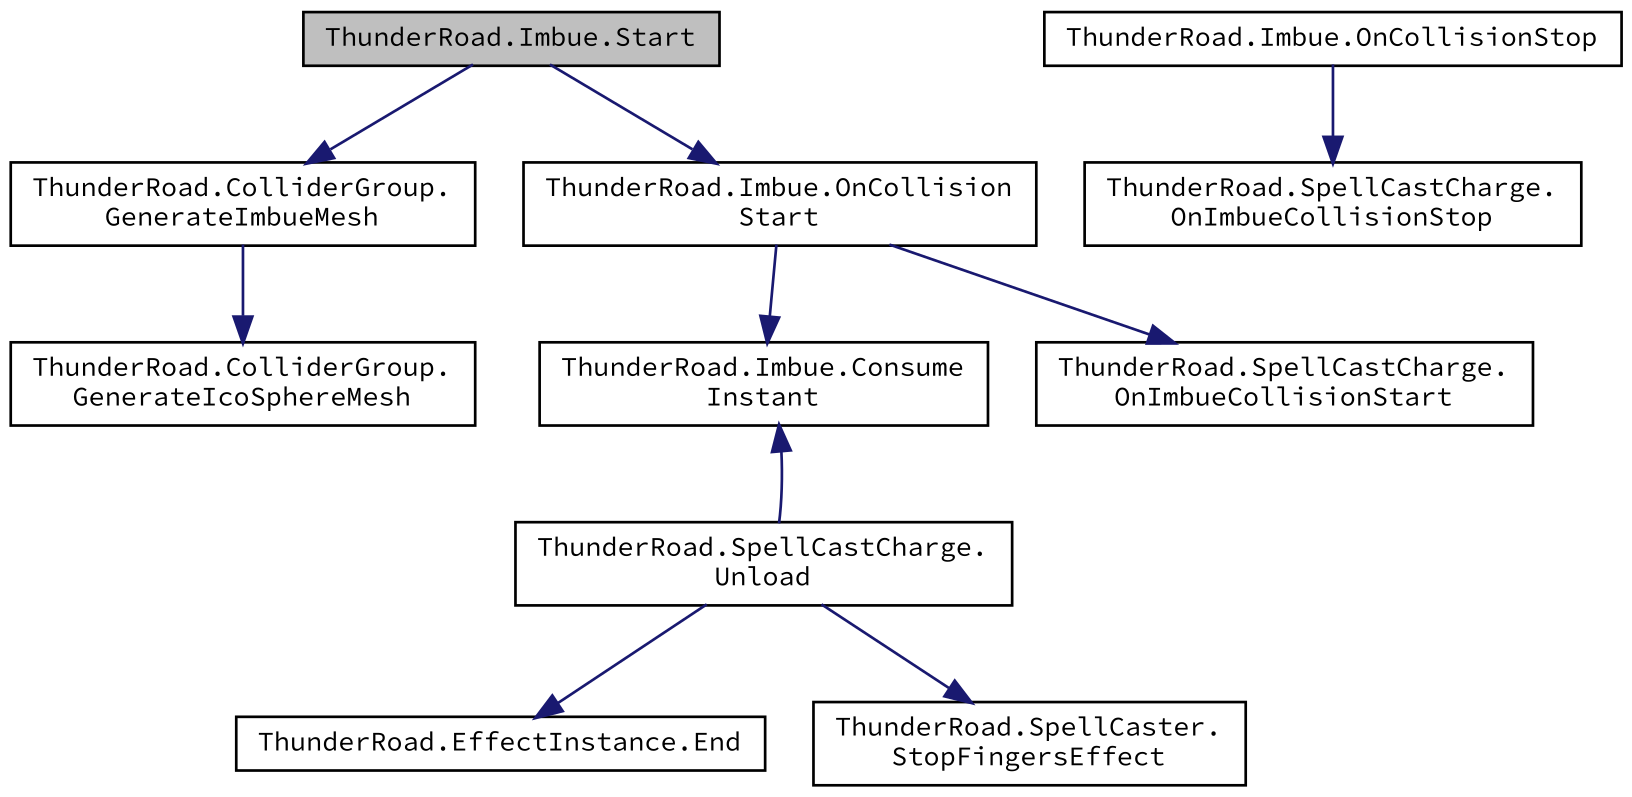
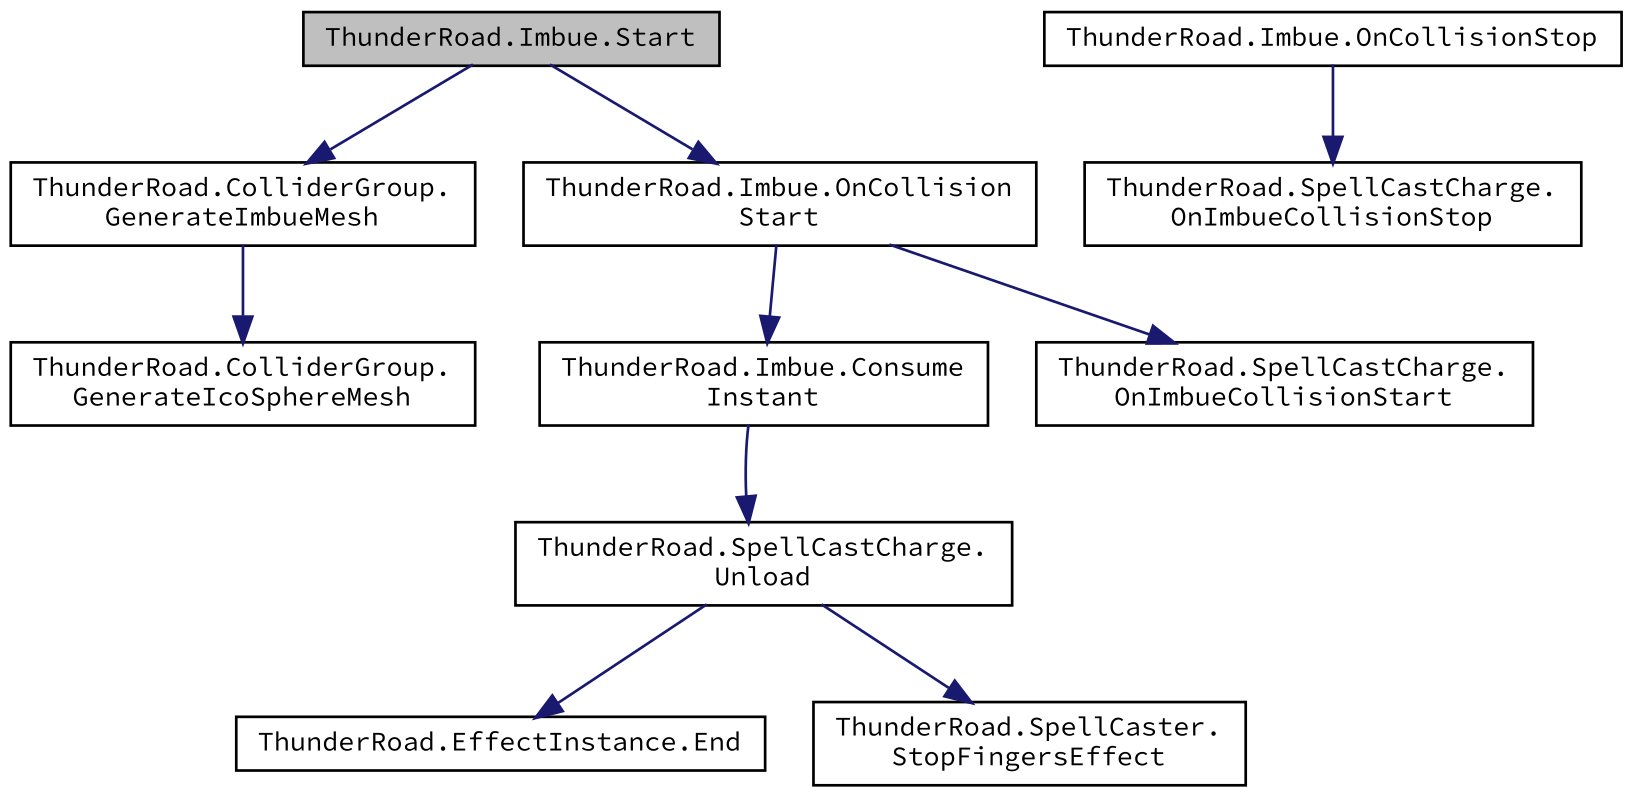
(782, 487) -> (746, 460)
